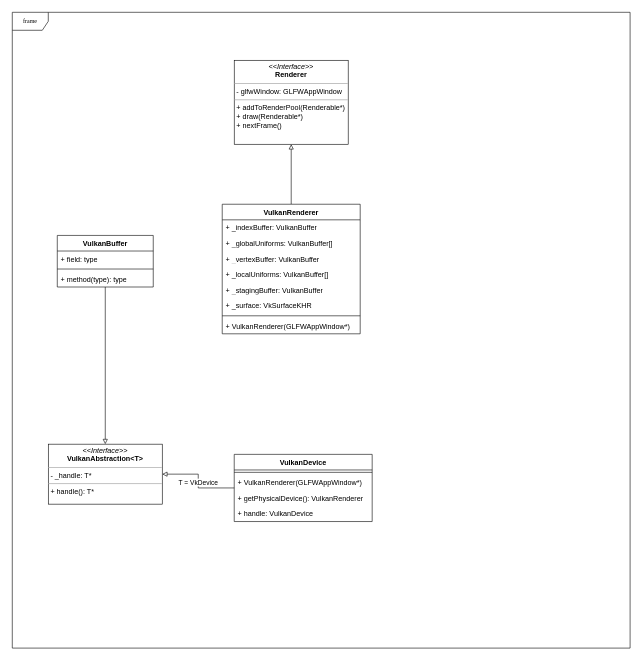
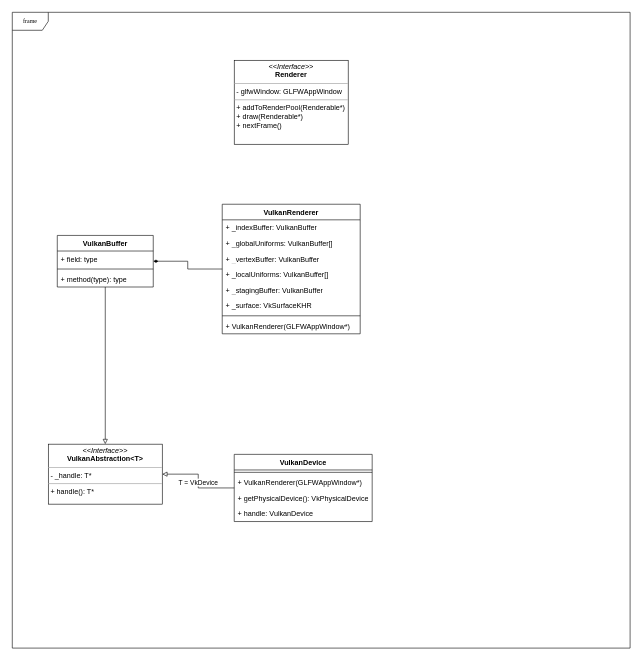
(291, 177) -> none
none -> (187, 261)
(304, 503) -> (304, 503)
